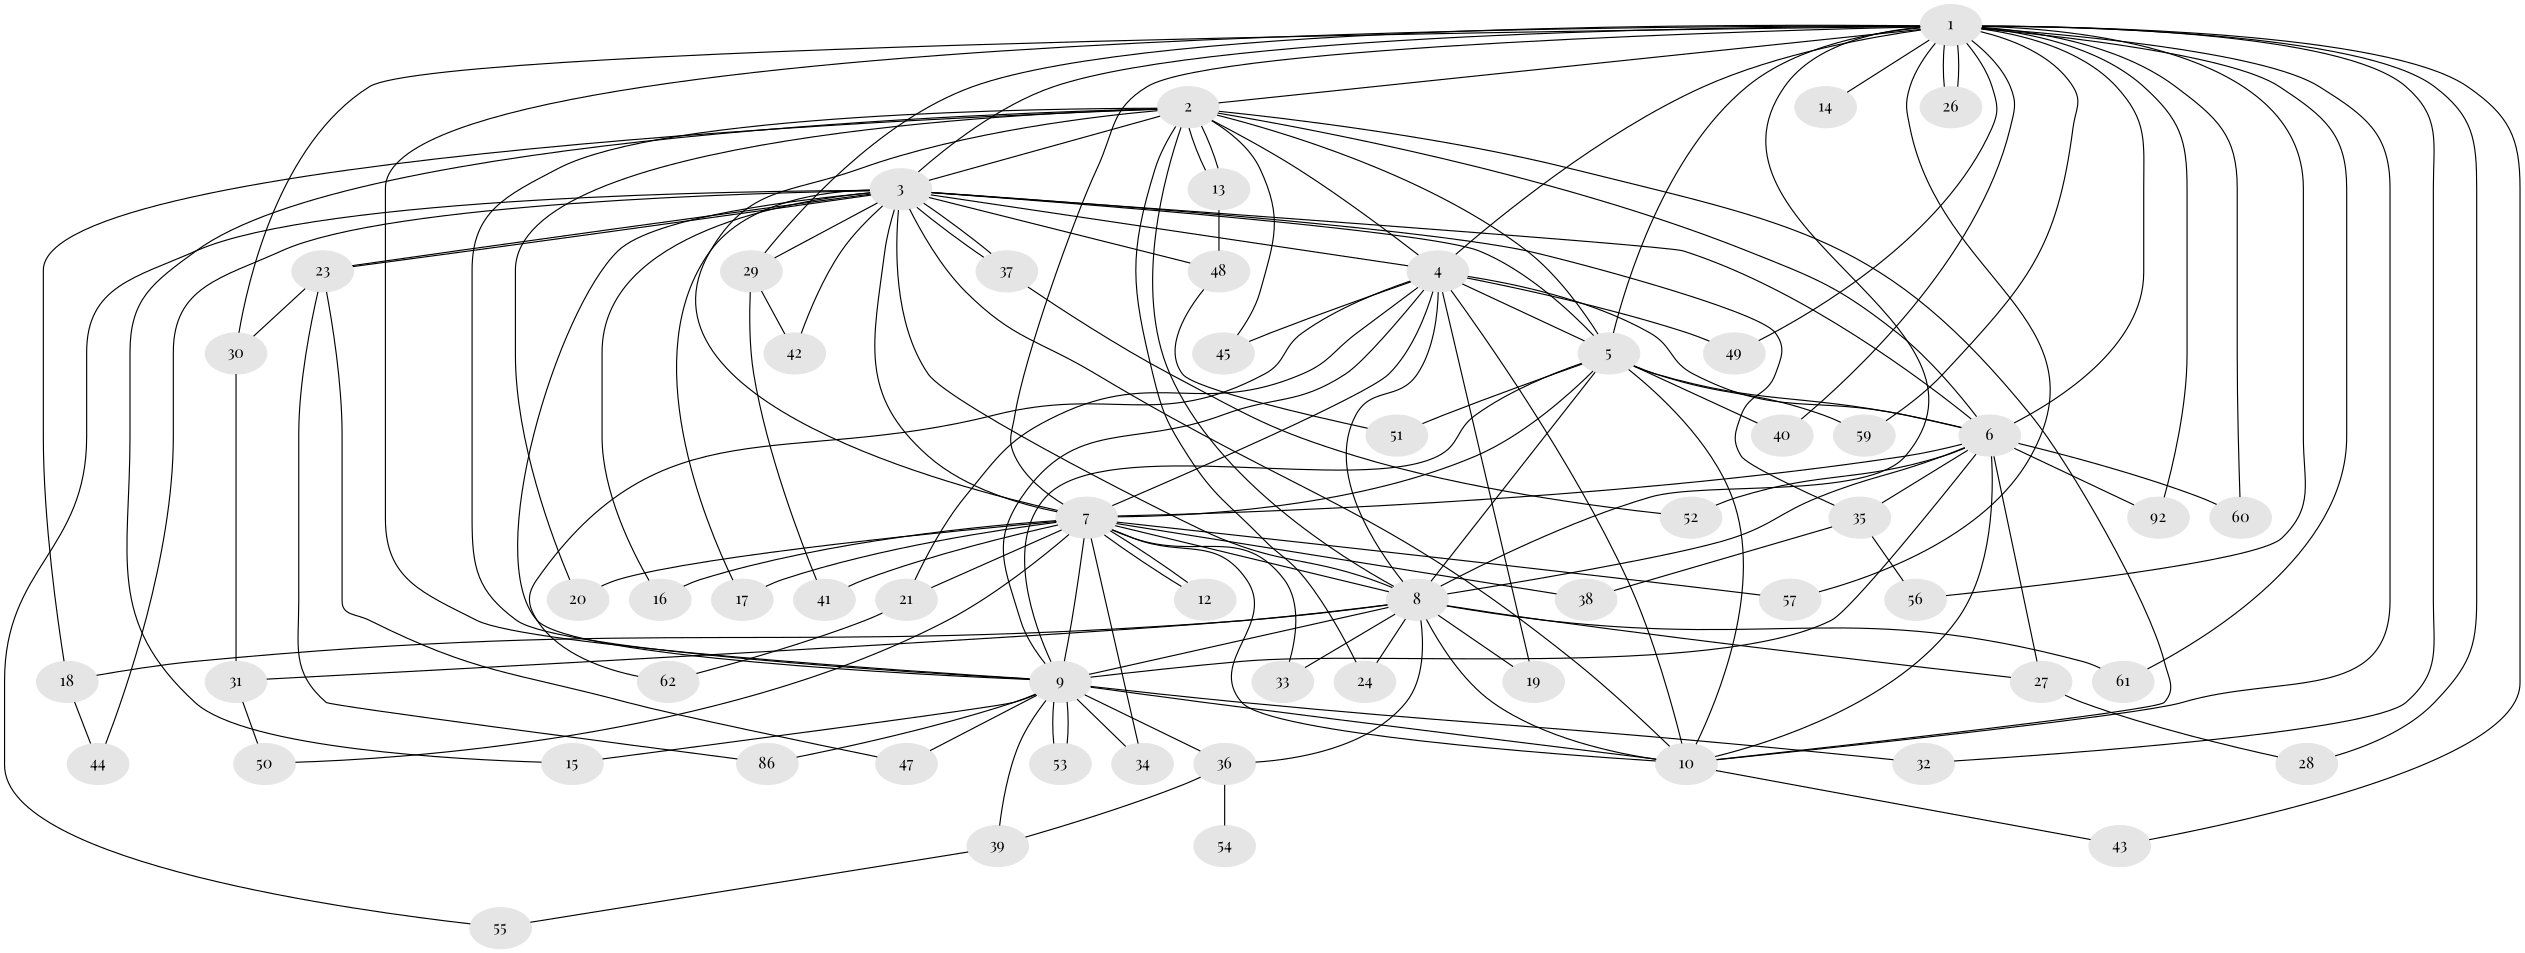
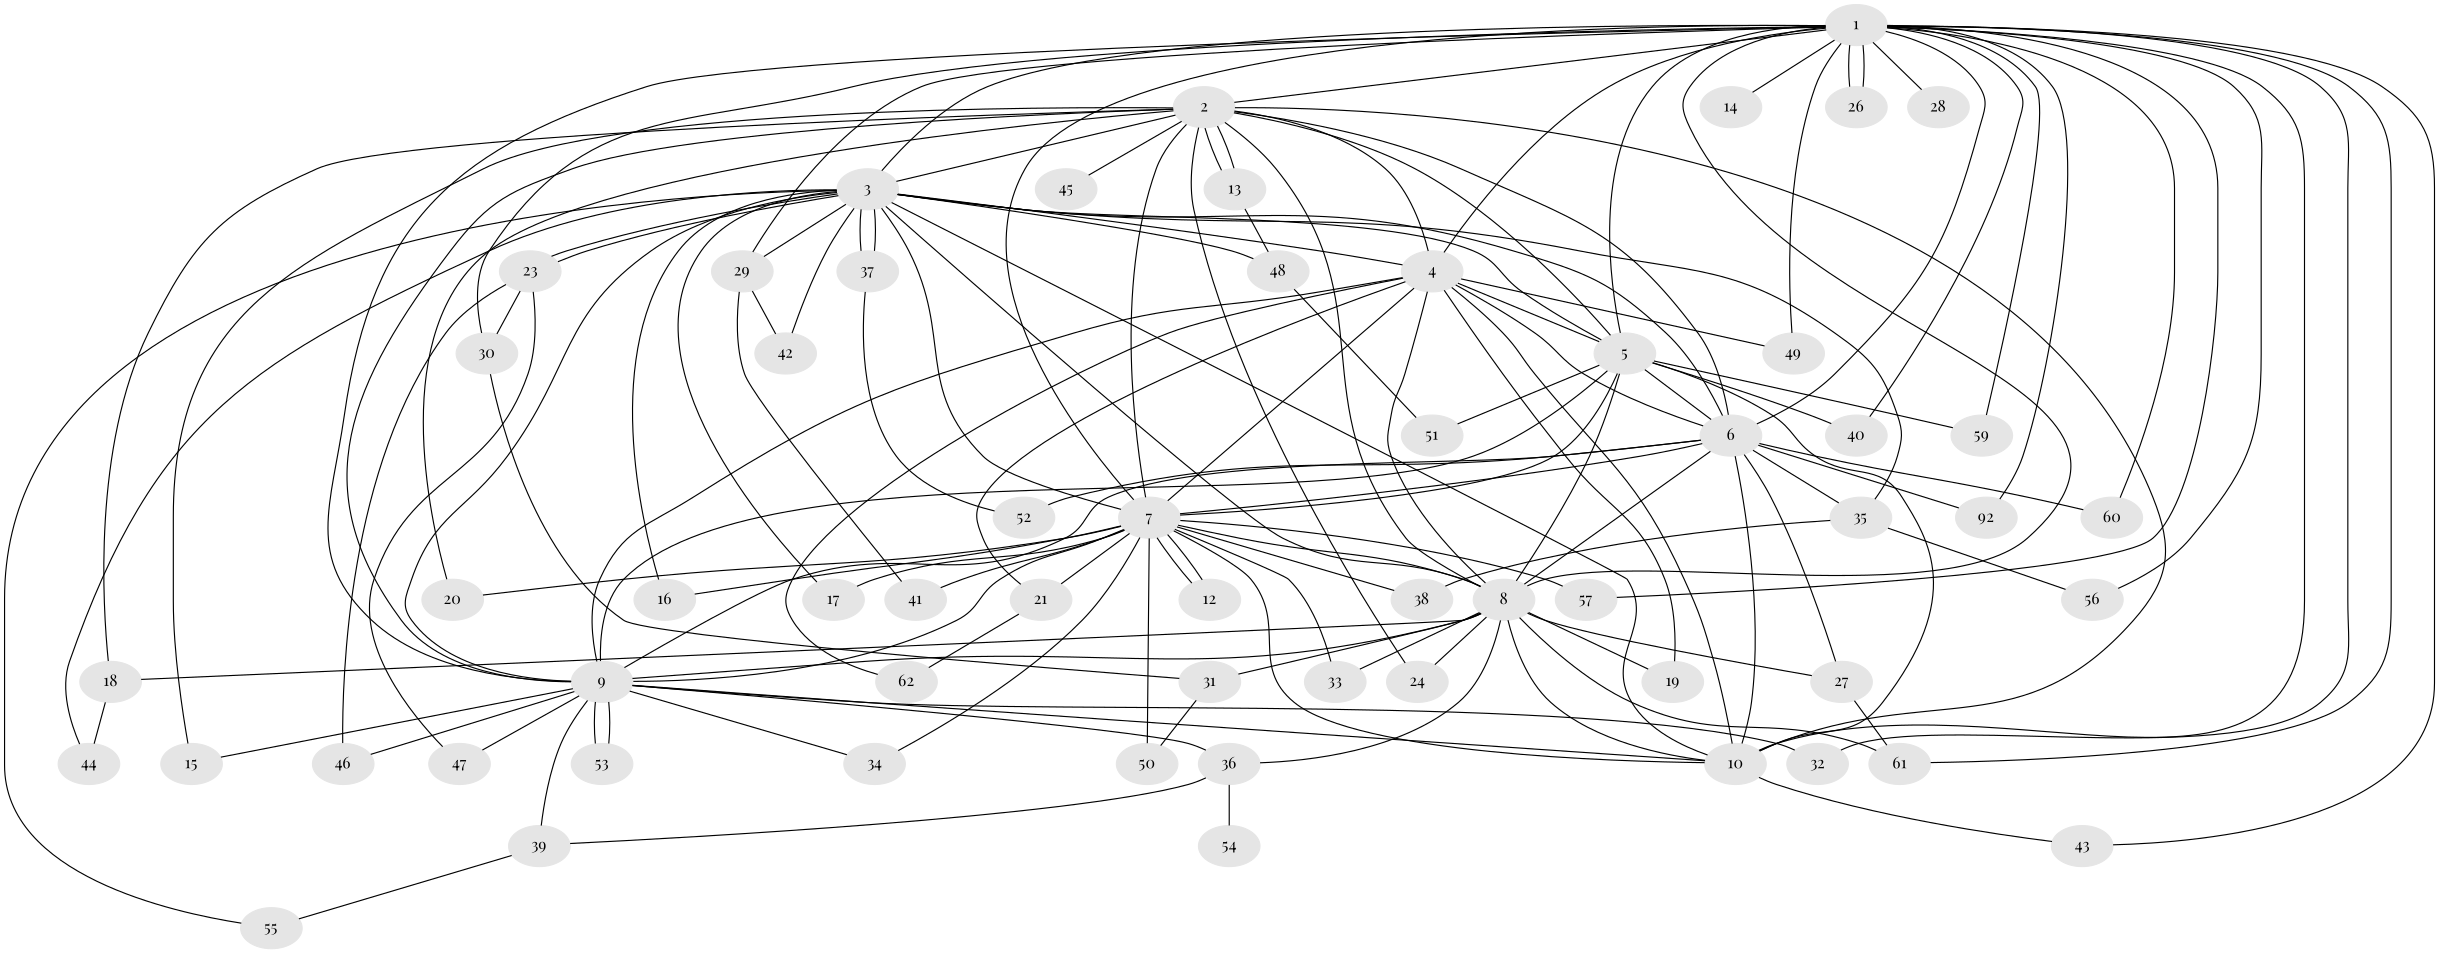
(1314, 317) -> none
(2170, 730) -> (1863, 712)
(767, 764) -> (343, 764)
